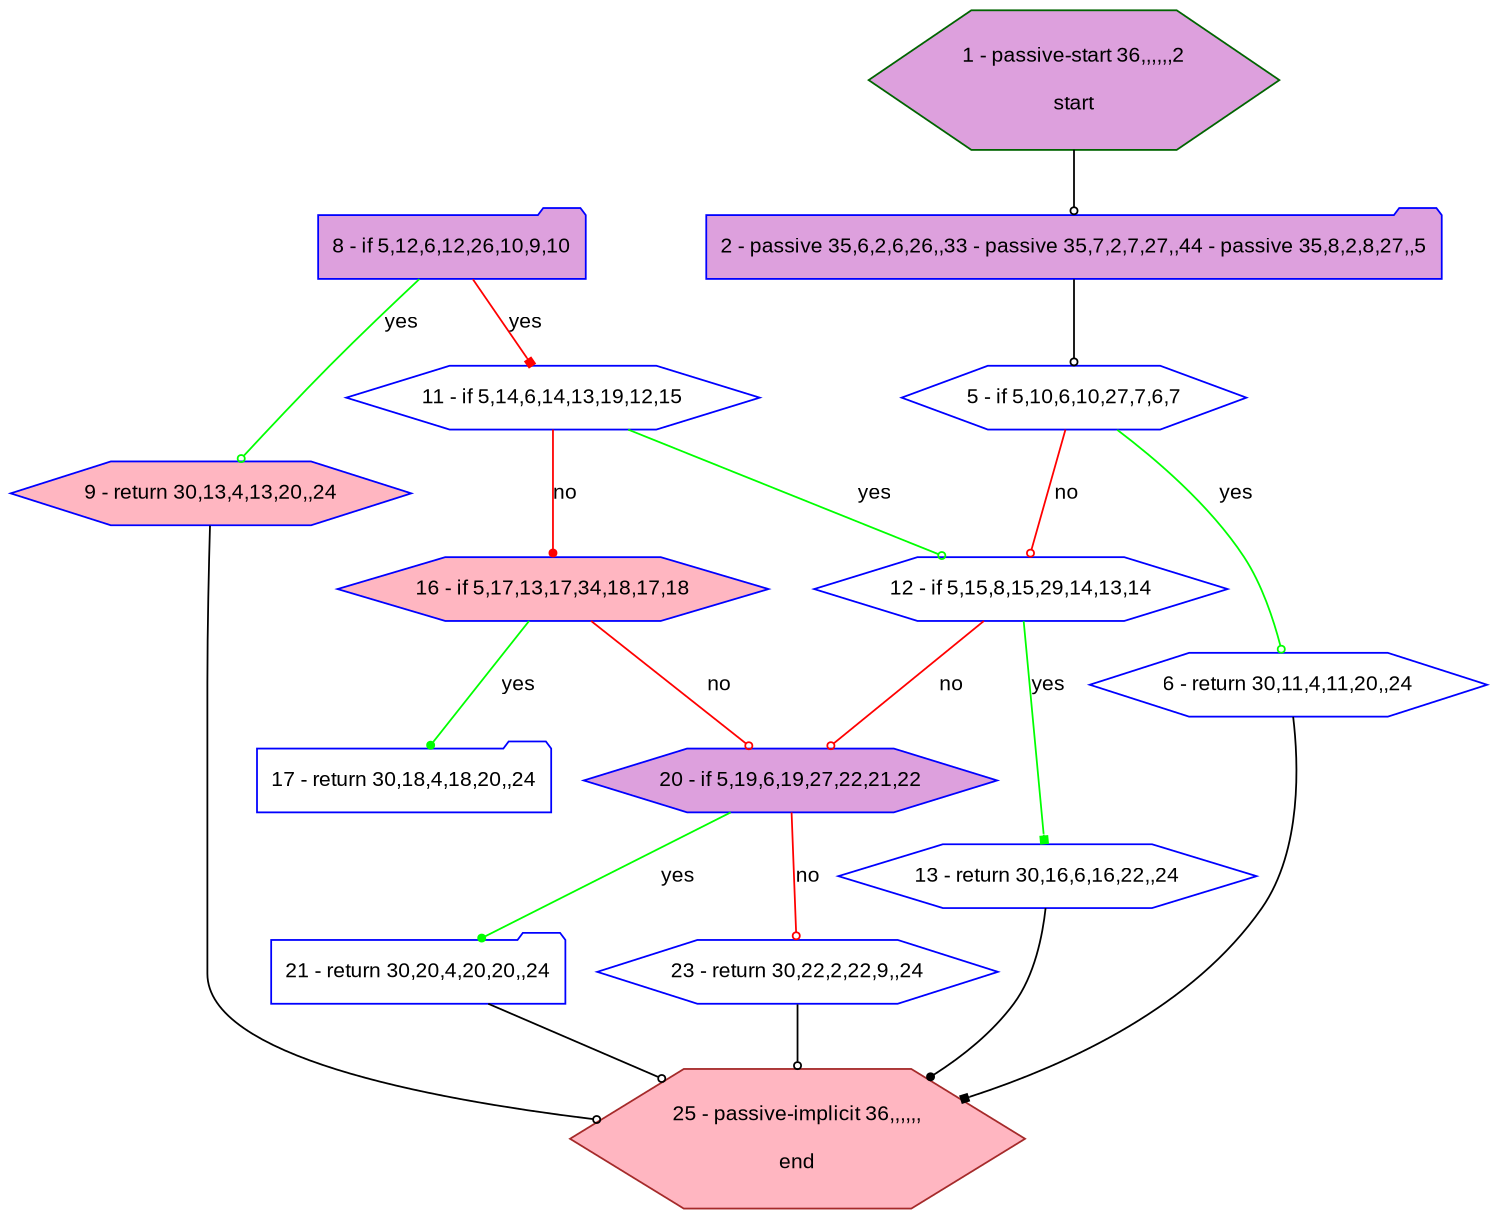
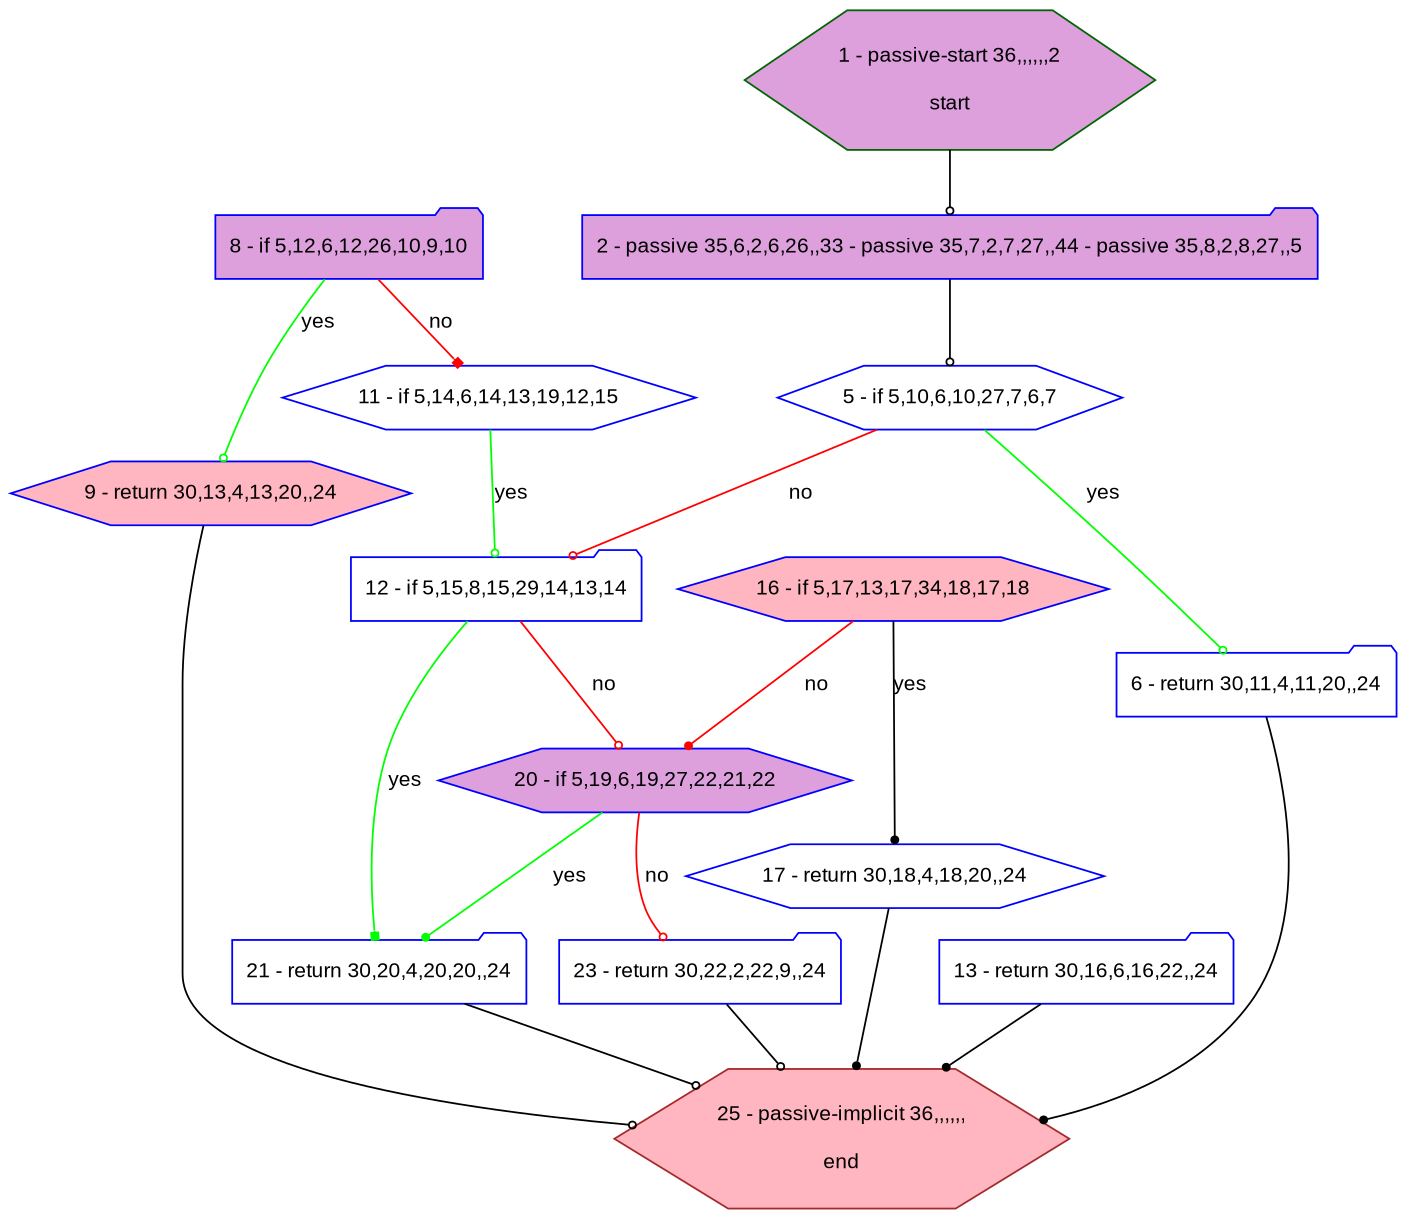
(525, 322) -> (441, 322)
(553, 489) -> none
(1021, 589) -> (496, 589)
(481, 682) -> (894, 729)
(668, 682) -> (773, 682)
(1288, 685) -> (1257, 685)
(1034, 728) -> (384, 764)
(404, 780) -> (895, 876)
(1047, 876) -> (1086, 972)
(1210, 966) -> (1264, 978)
(798, 972) -> (700, 972)
none -> (873, 985)
